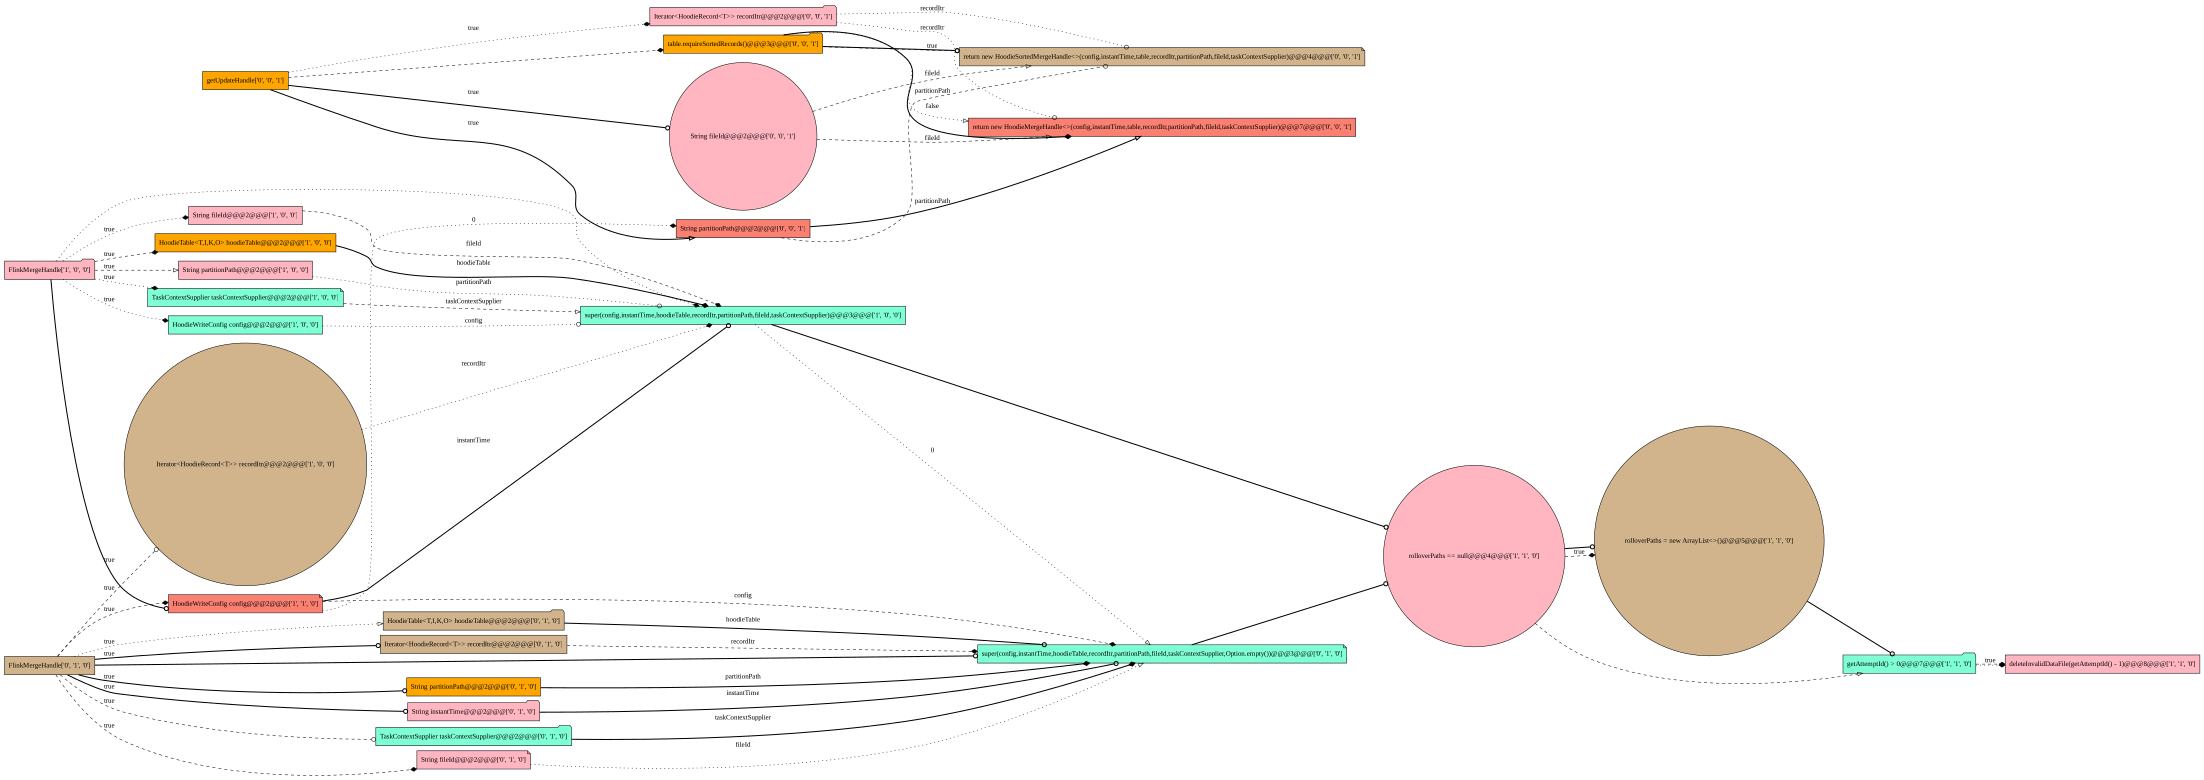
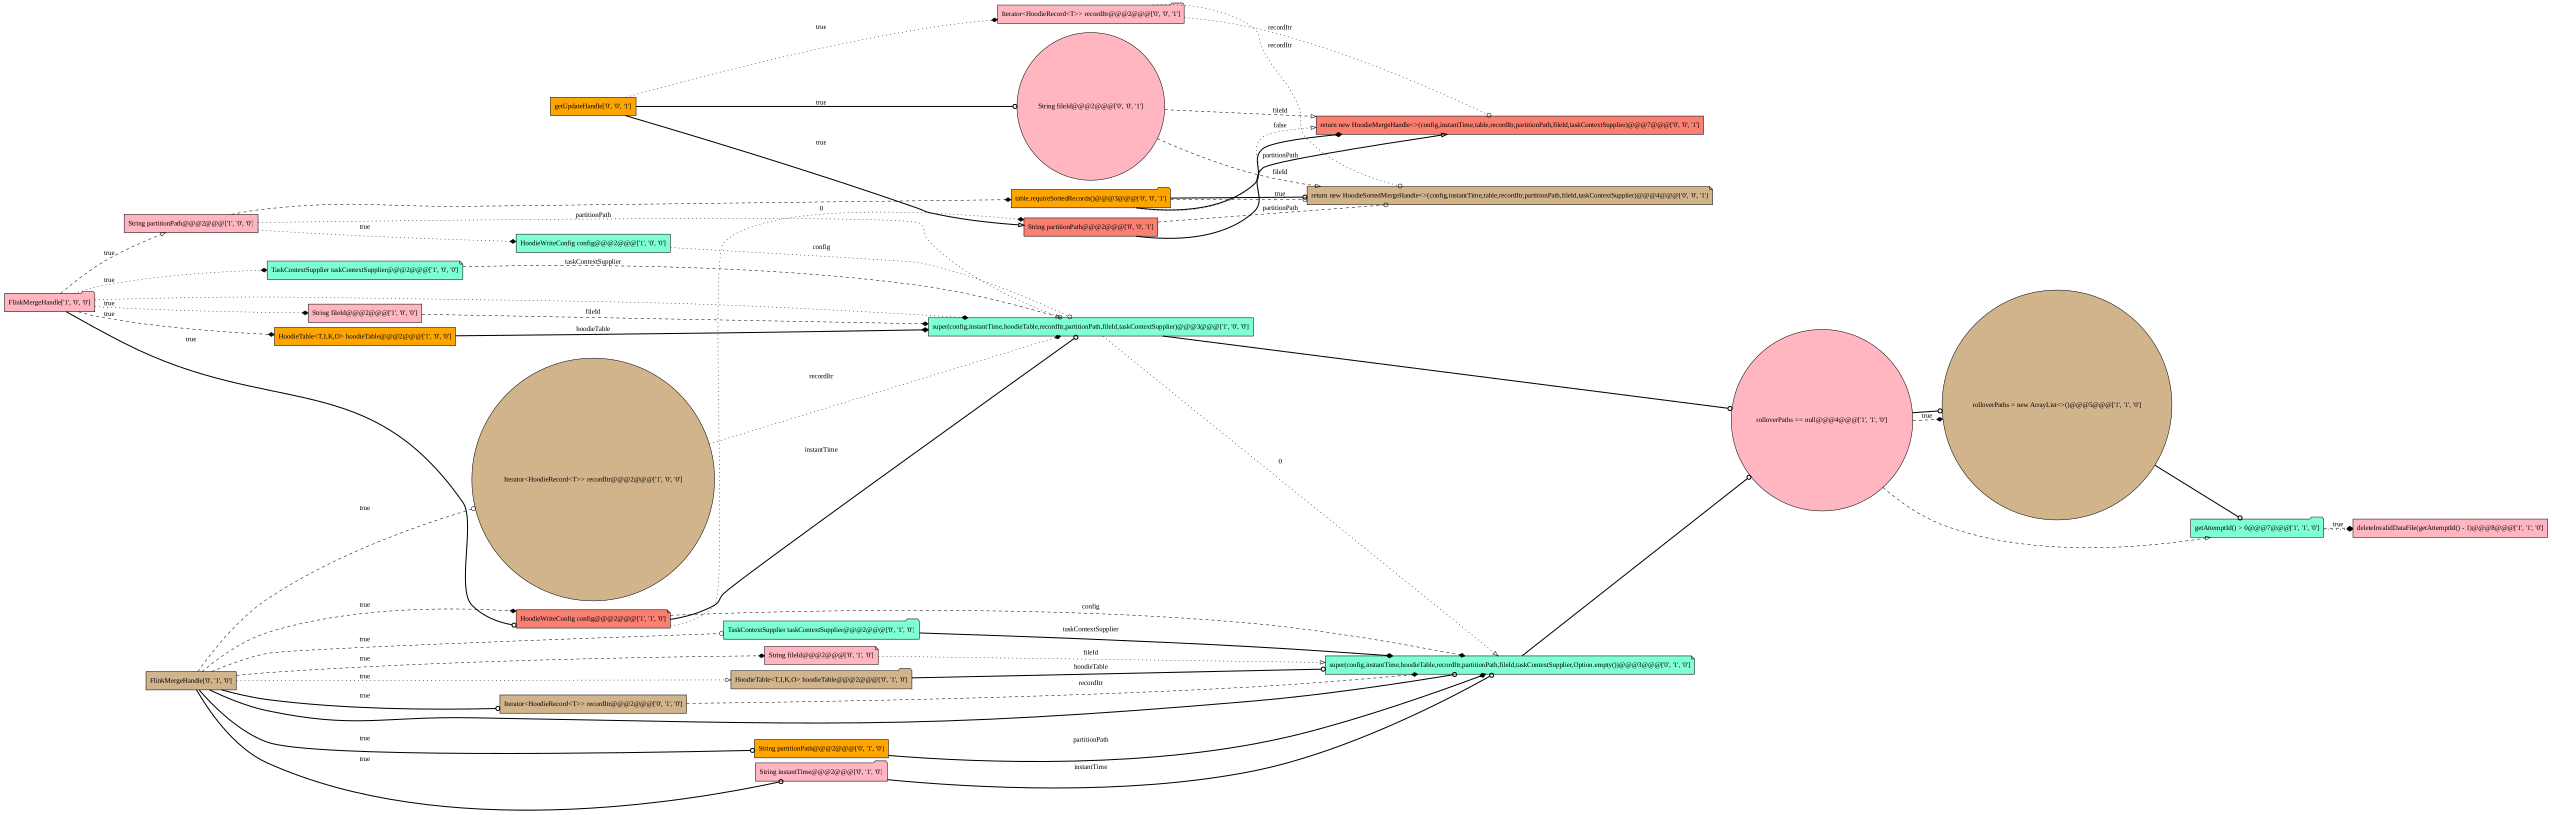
(473, 64) -> (618, 204)
(110, 306) -> (384, 237)
